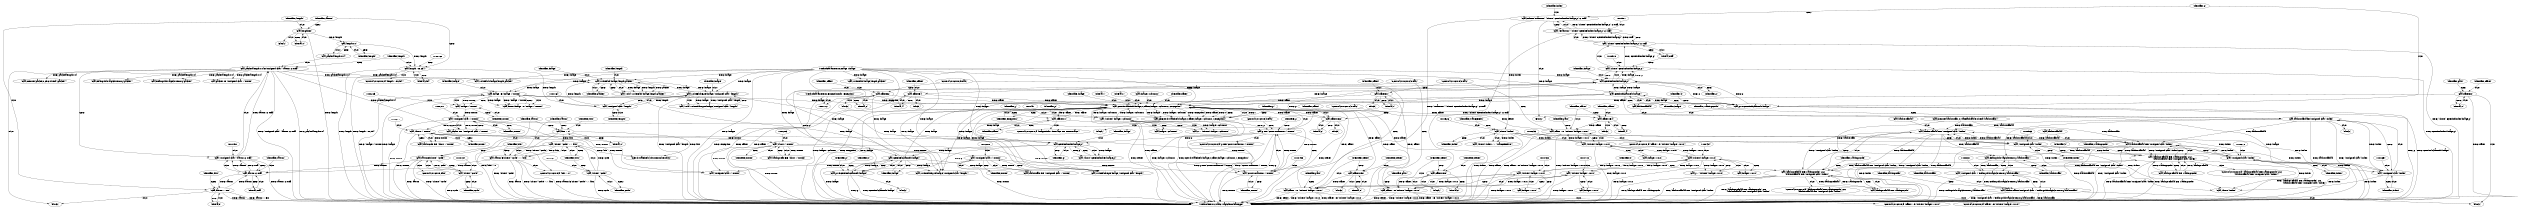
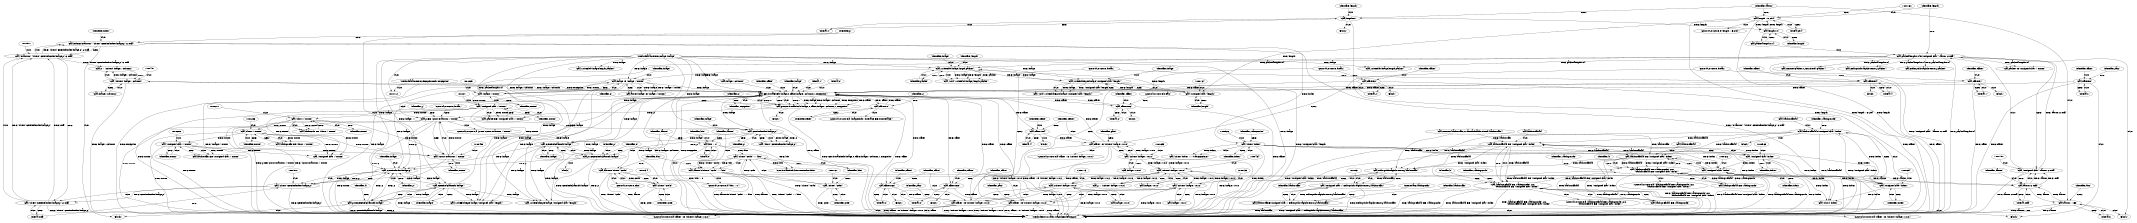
none -> (1756, 25)
(1488, 159) -> (79, 62)
(1889, 173) -> (1417, 186)
